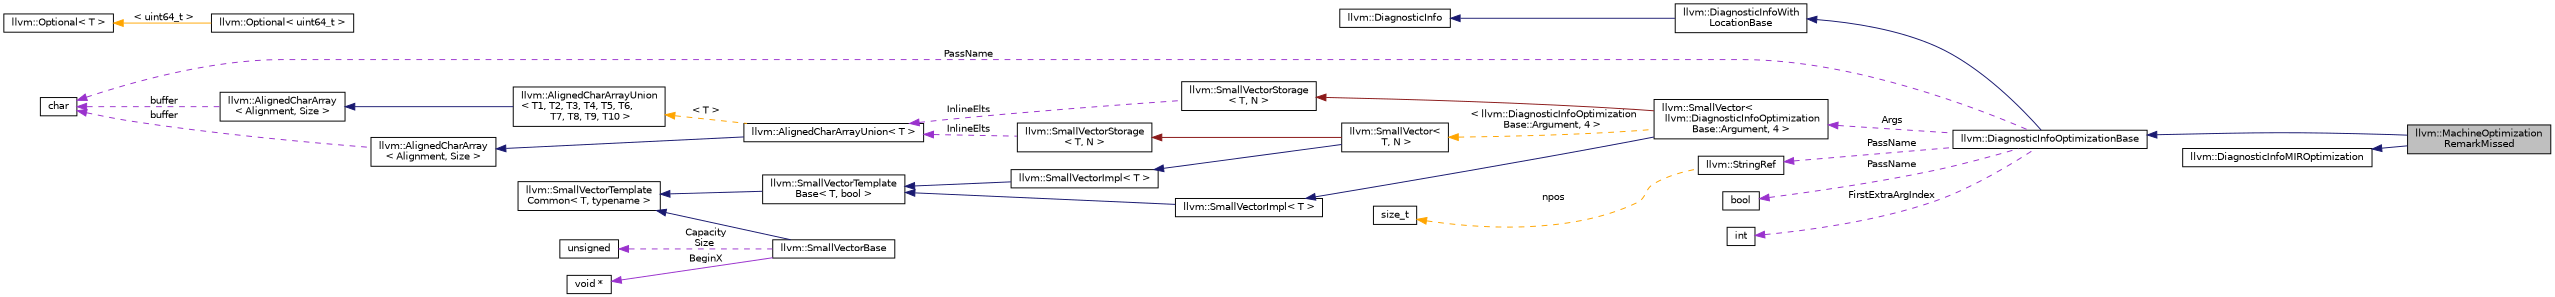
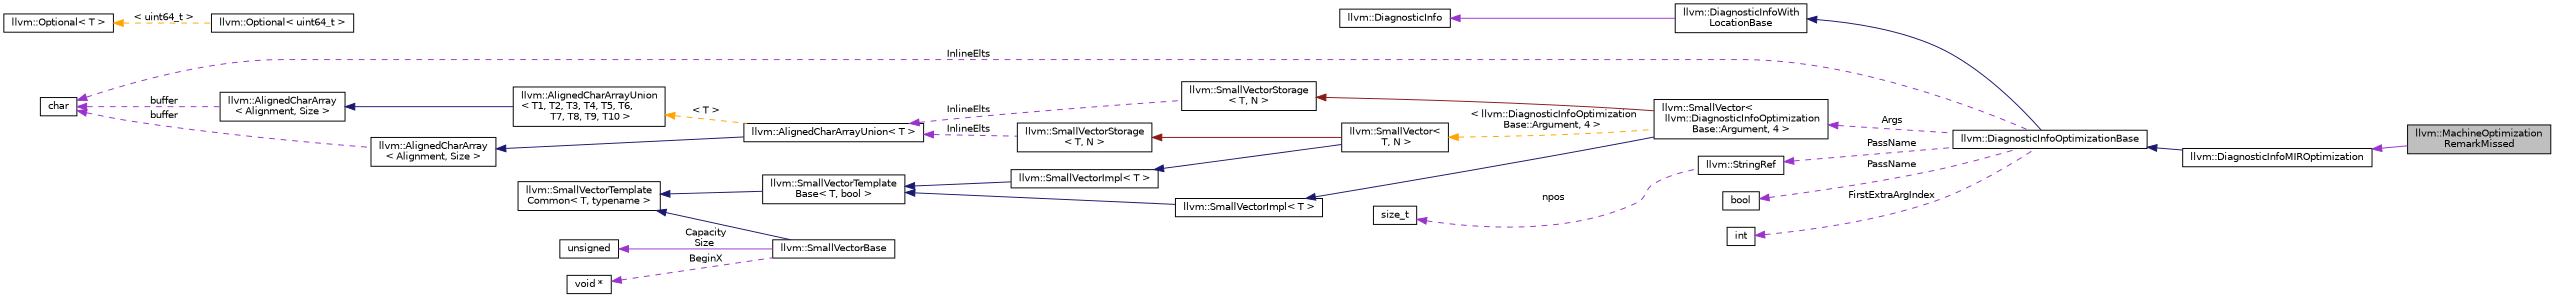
(1568, 18) -> (1568, 18)
(167, 23) -> (167, 23)
(967, 54) -> (967, 54)
(2282, 133) -> (2170, 149)
(2395, 147) -> (2395, 147)
(1569, 222) -> (1569, 222)
(701, 249) -> (701, 249)
(697, 269) -> (697, 269)
